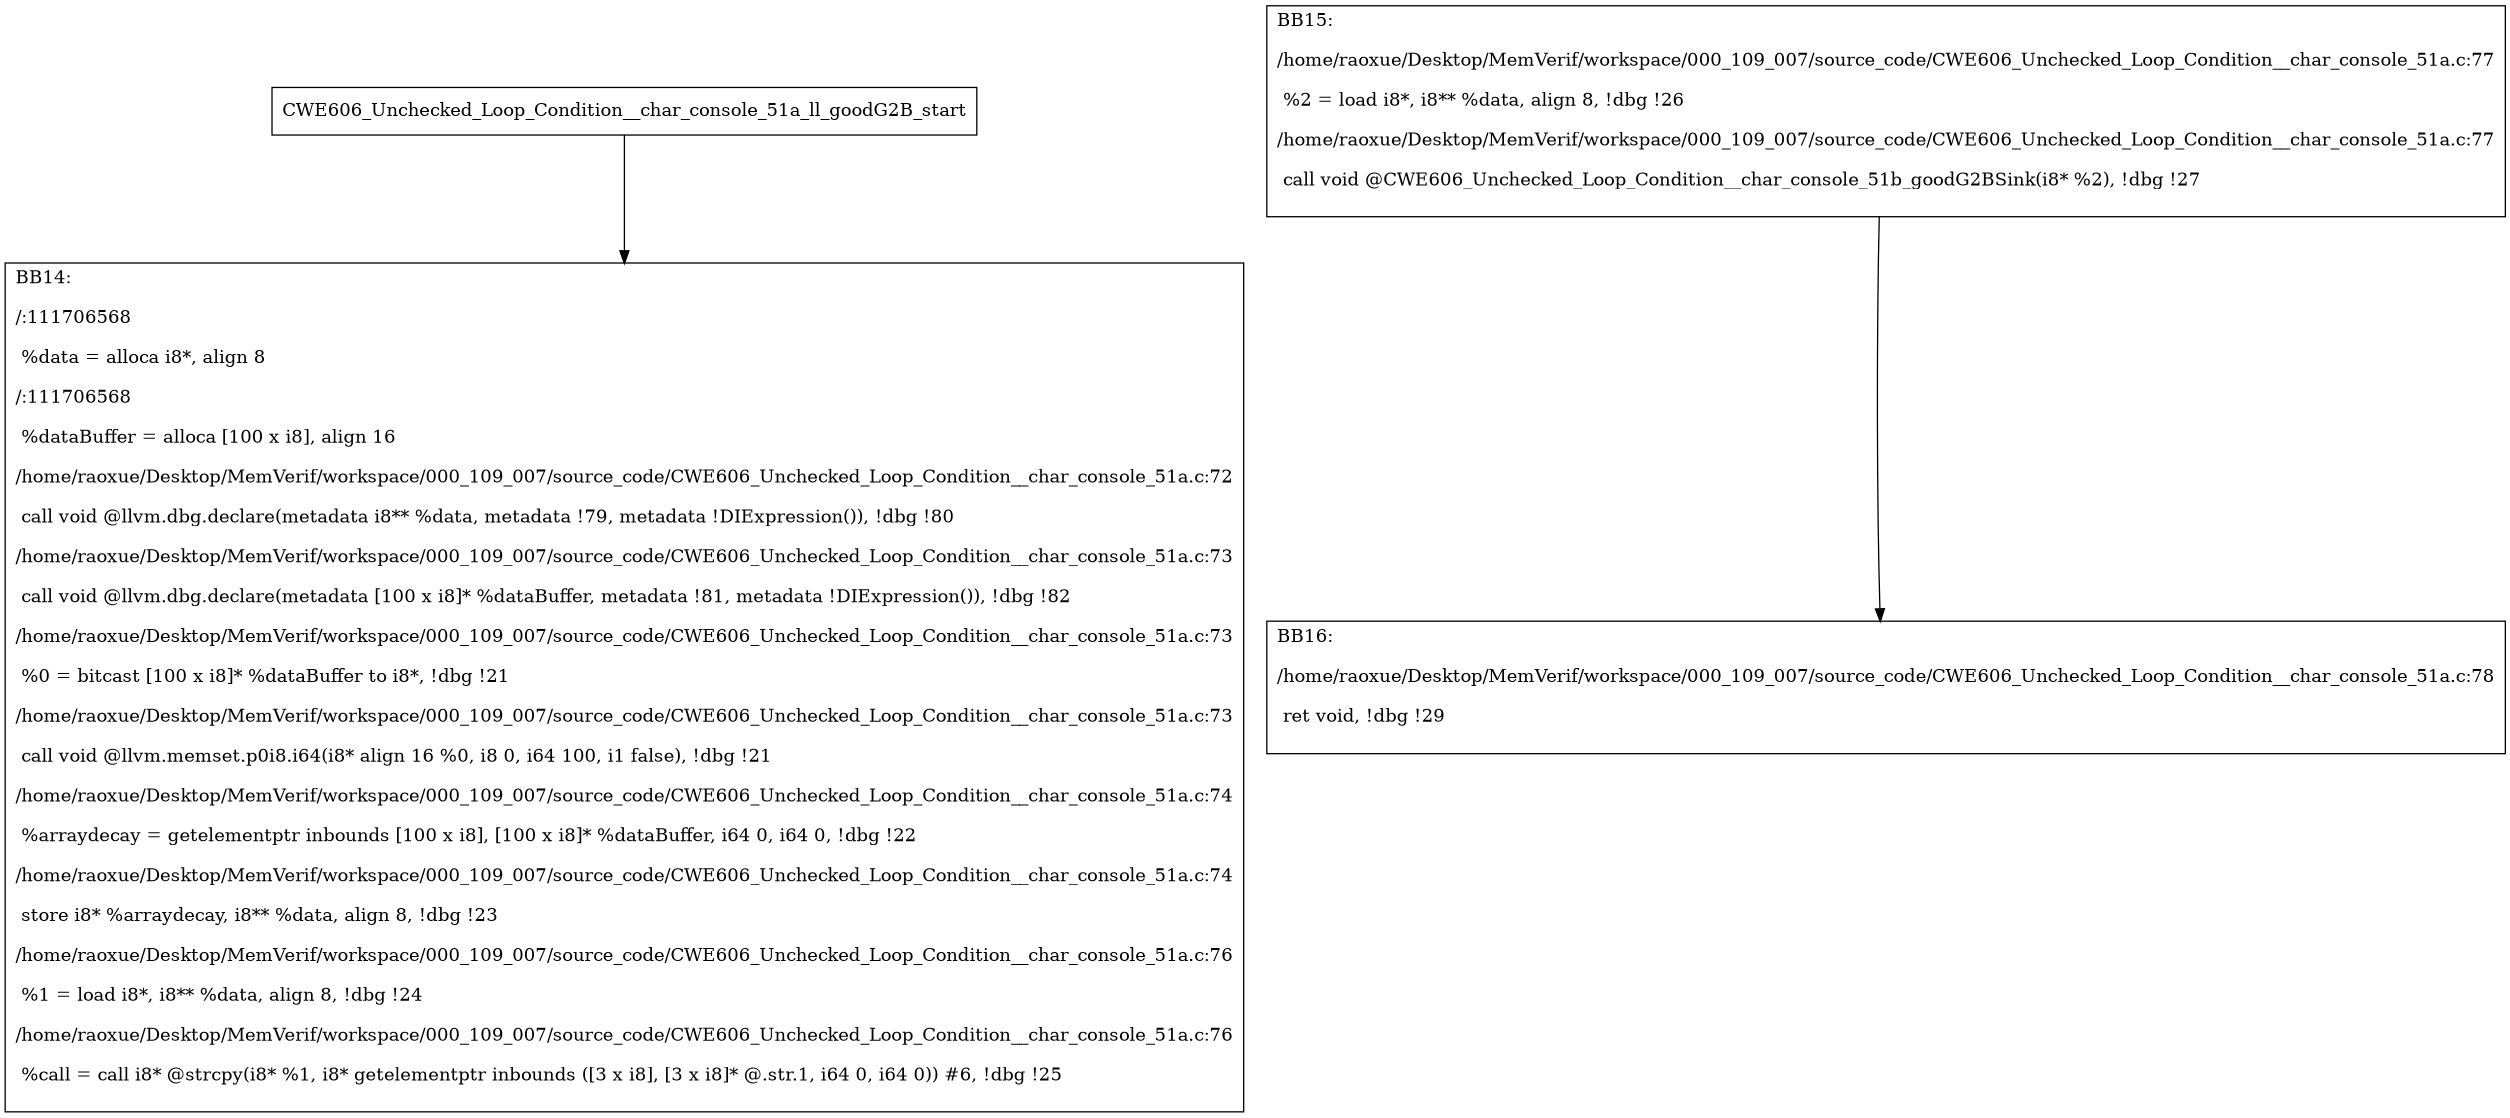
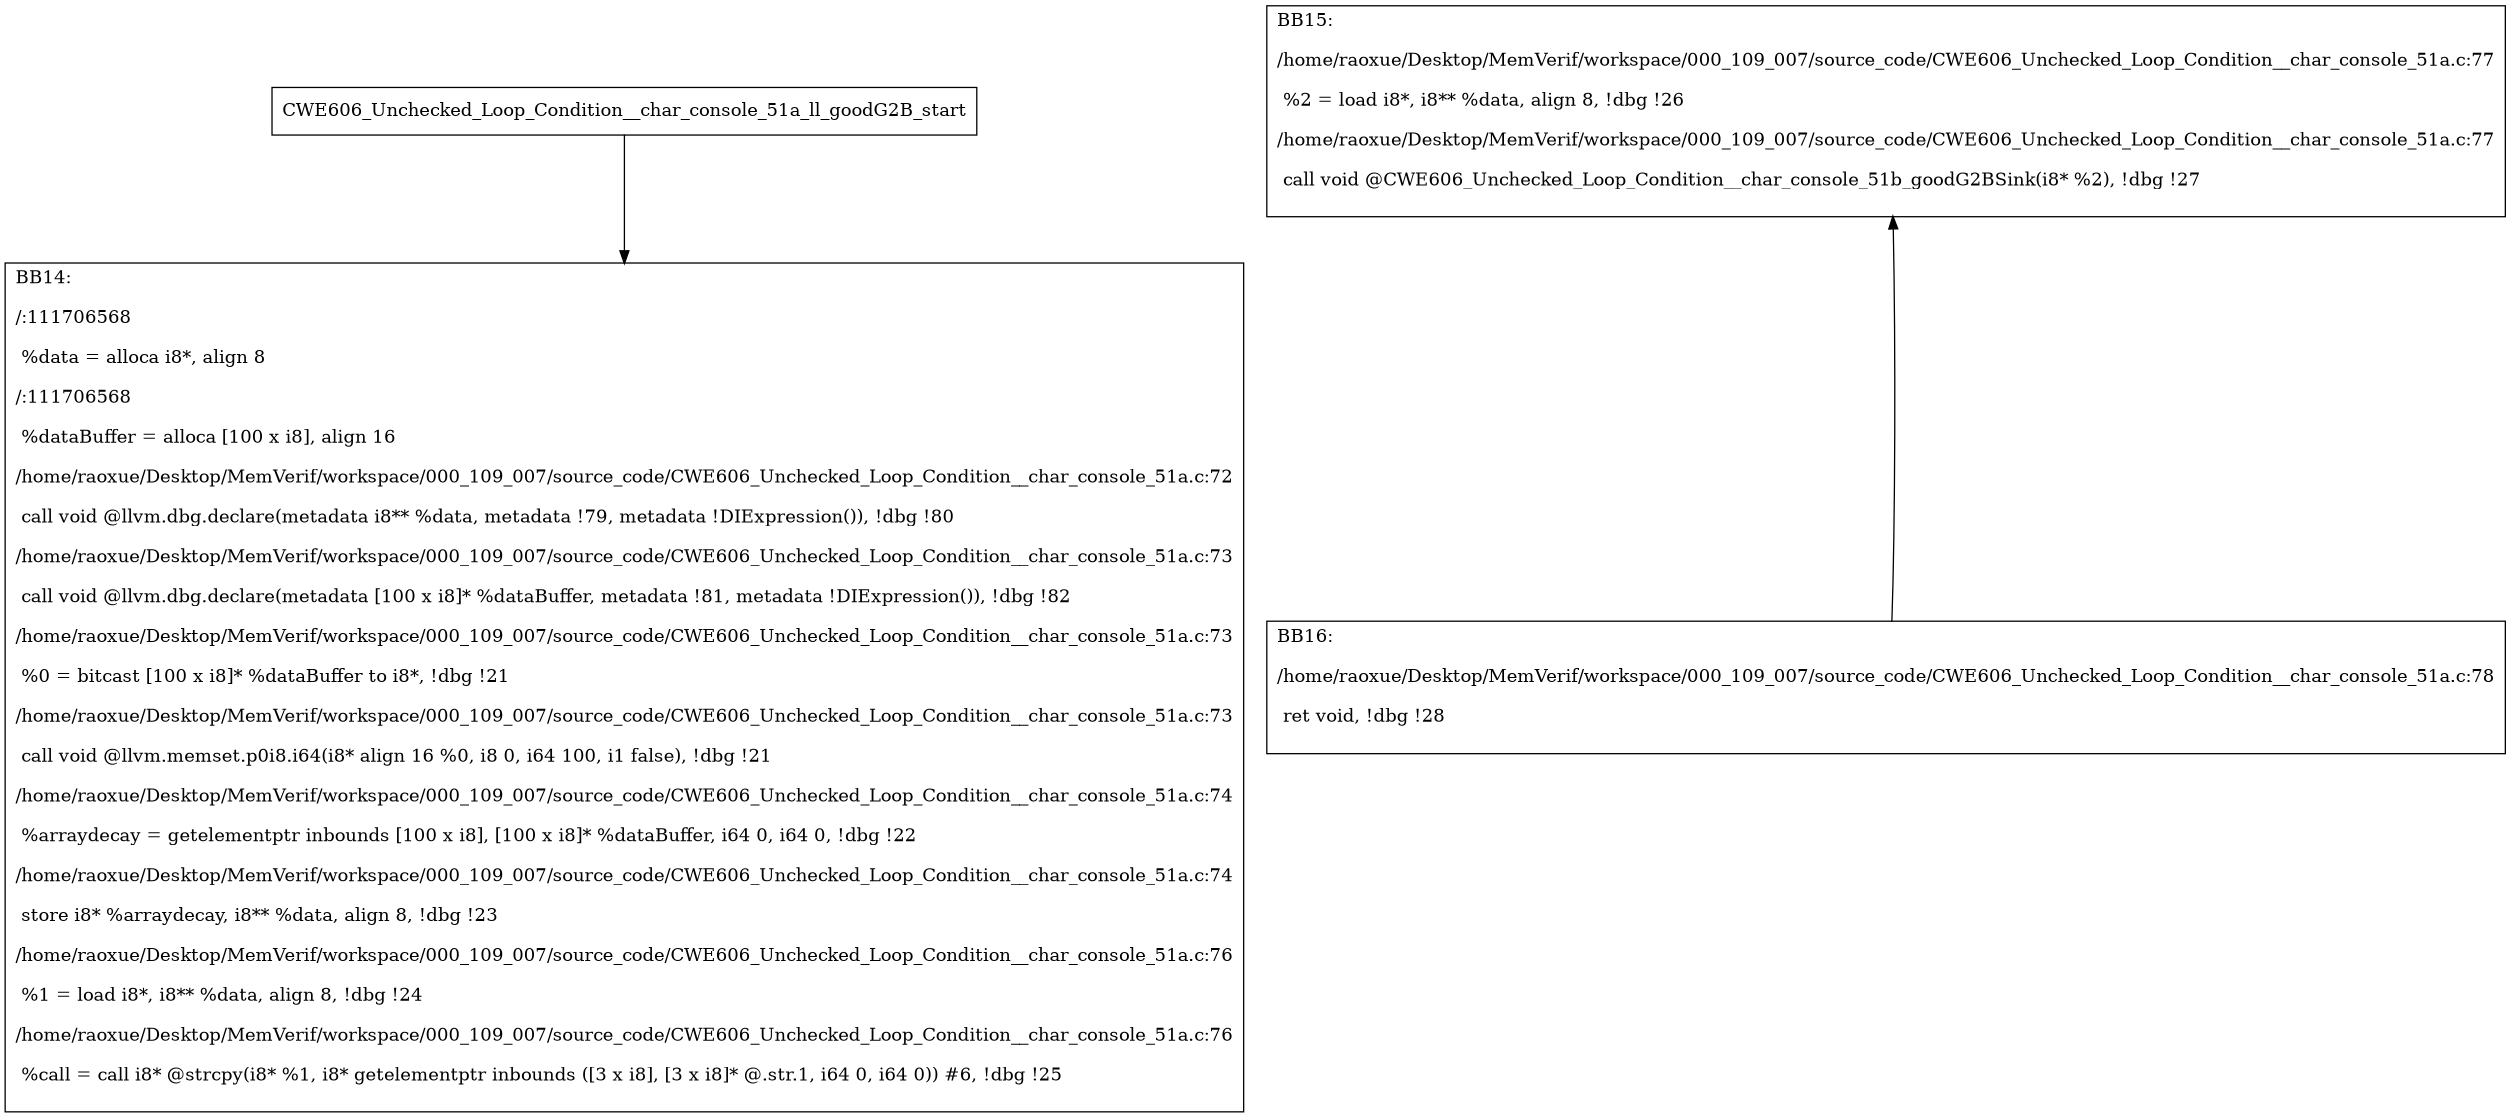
(1877, 412) -> (1895, 425)
(1361, 716) -> (1361, 716)
